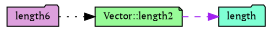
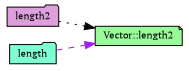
(33, 17) -> (33, 17)
(195, 17) -> (71, 48)
